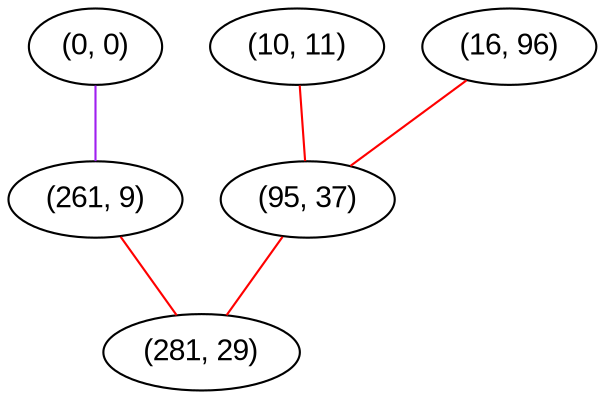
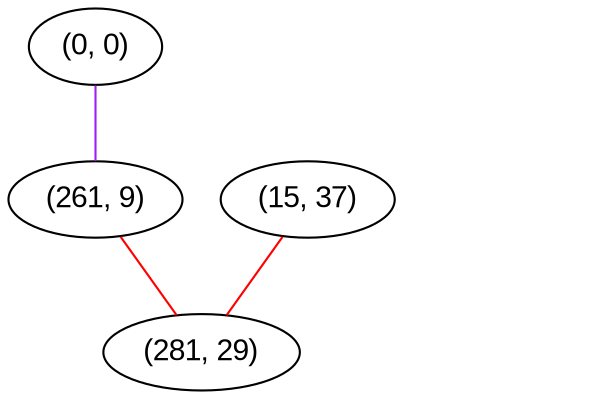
(297, 47) -> none
(509, 47) -> none
(308, 199) -> (308, 199)
